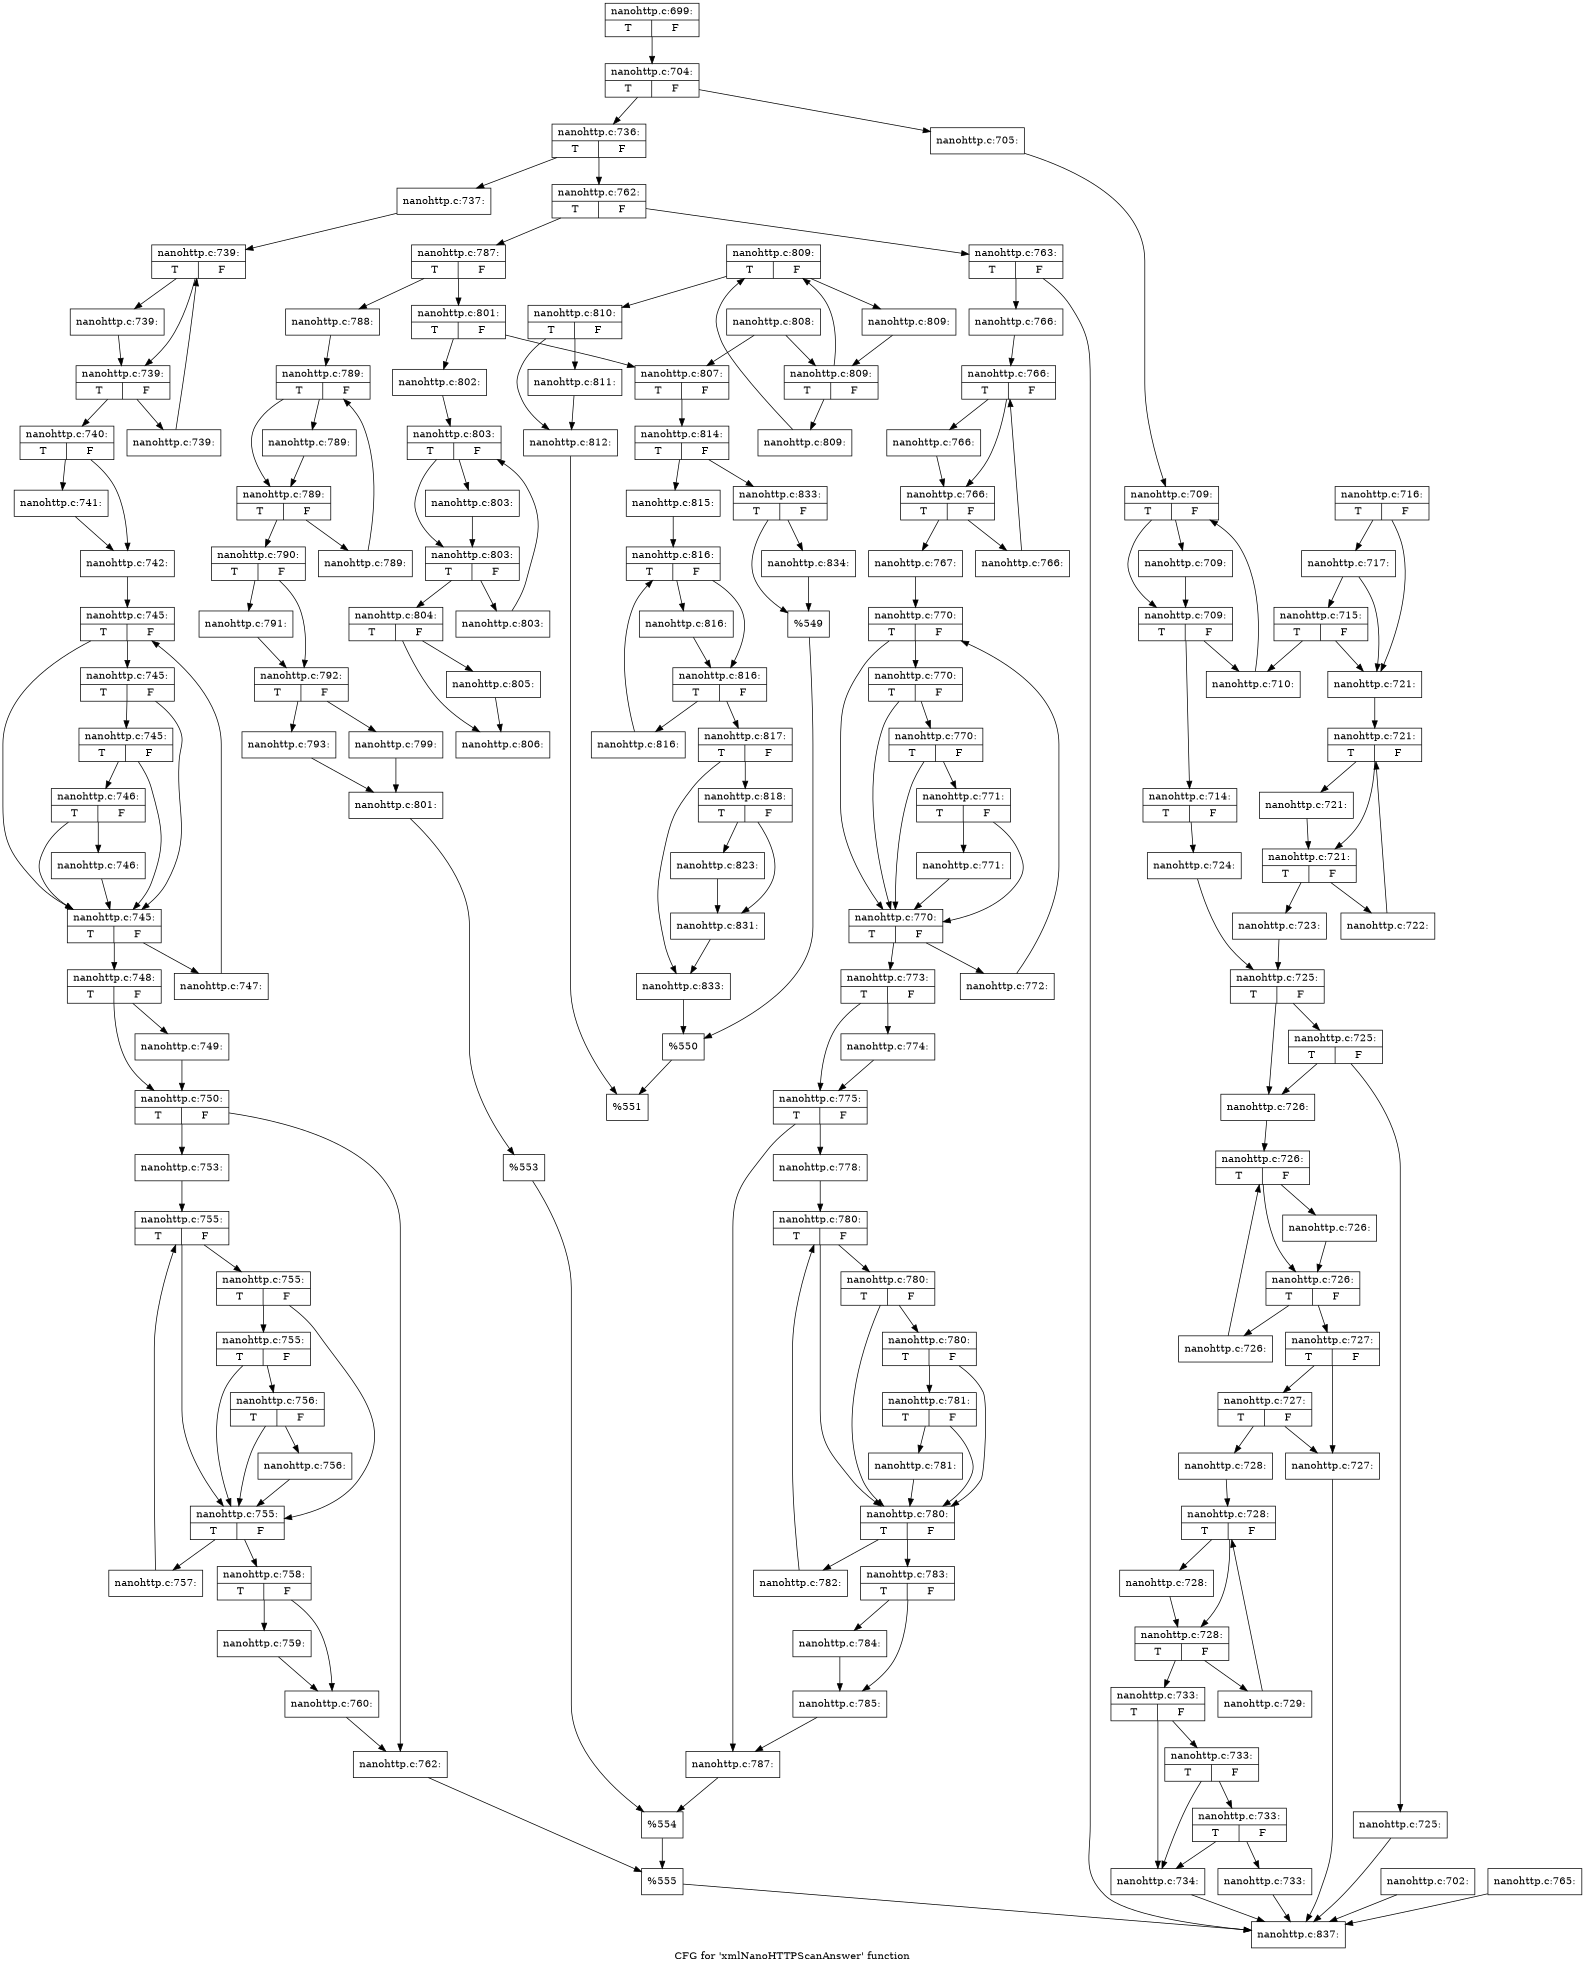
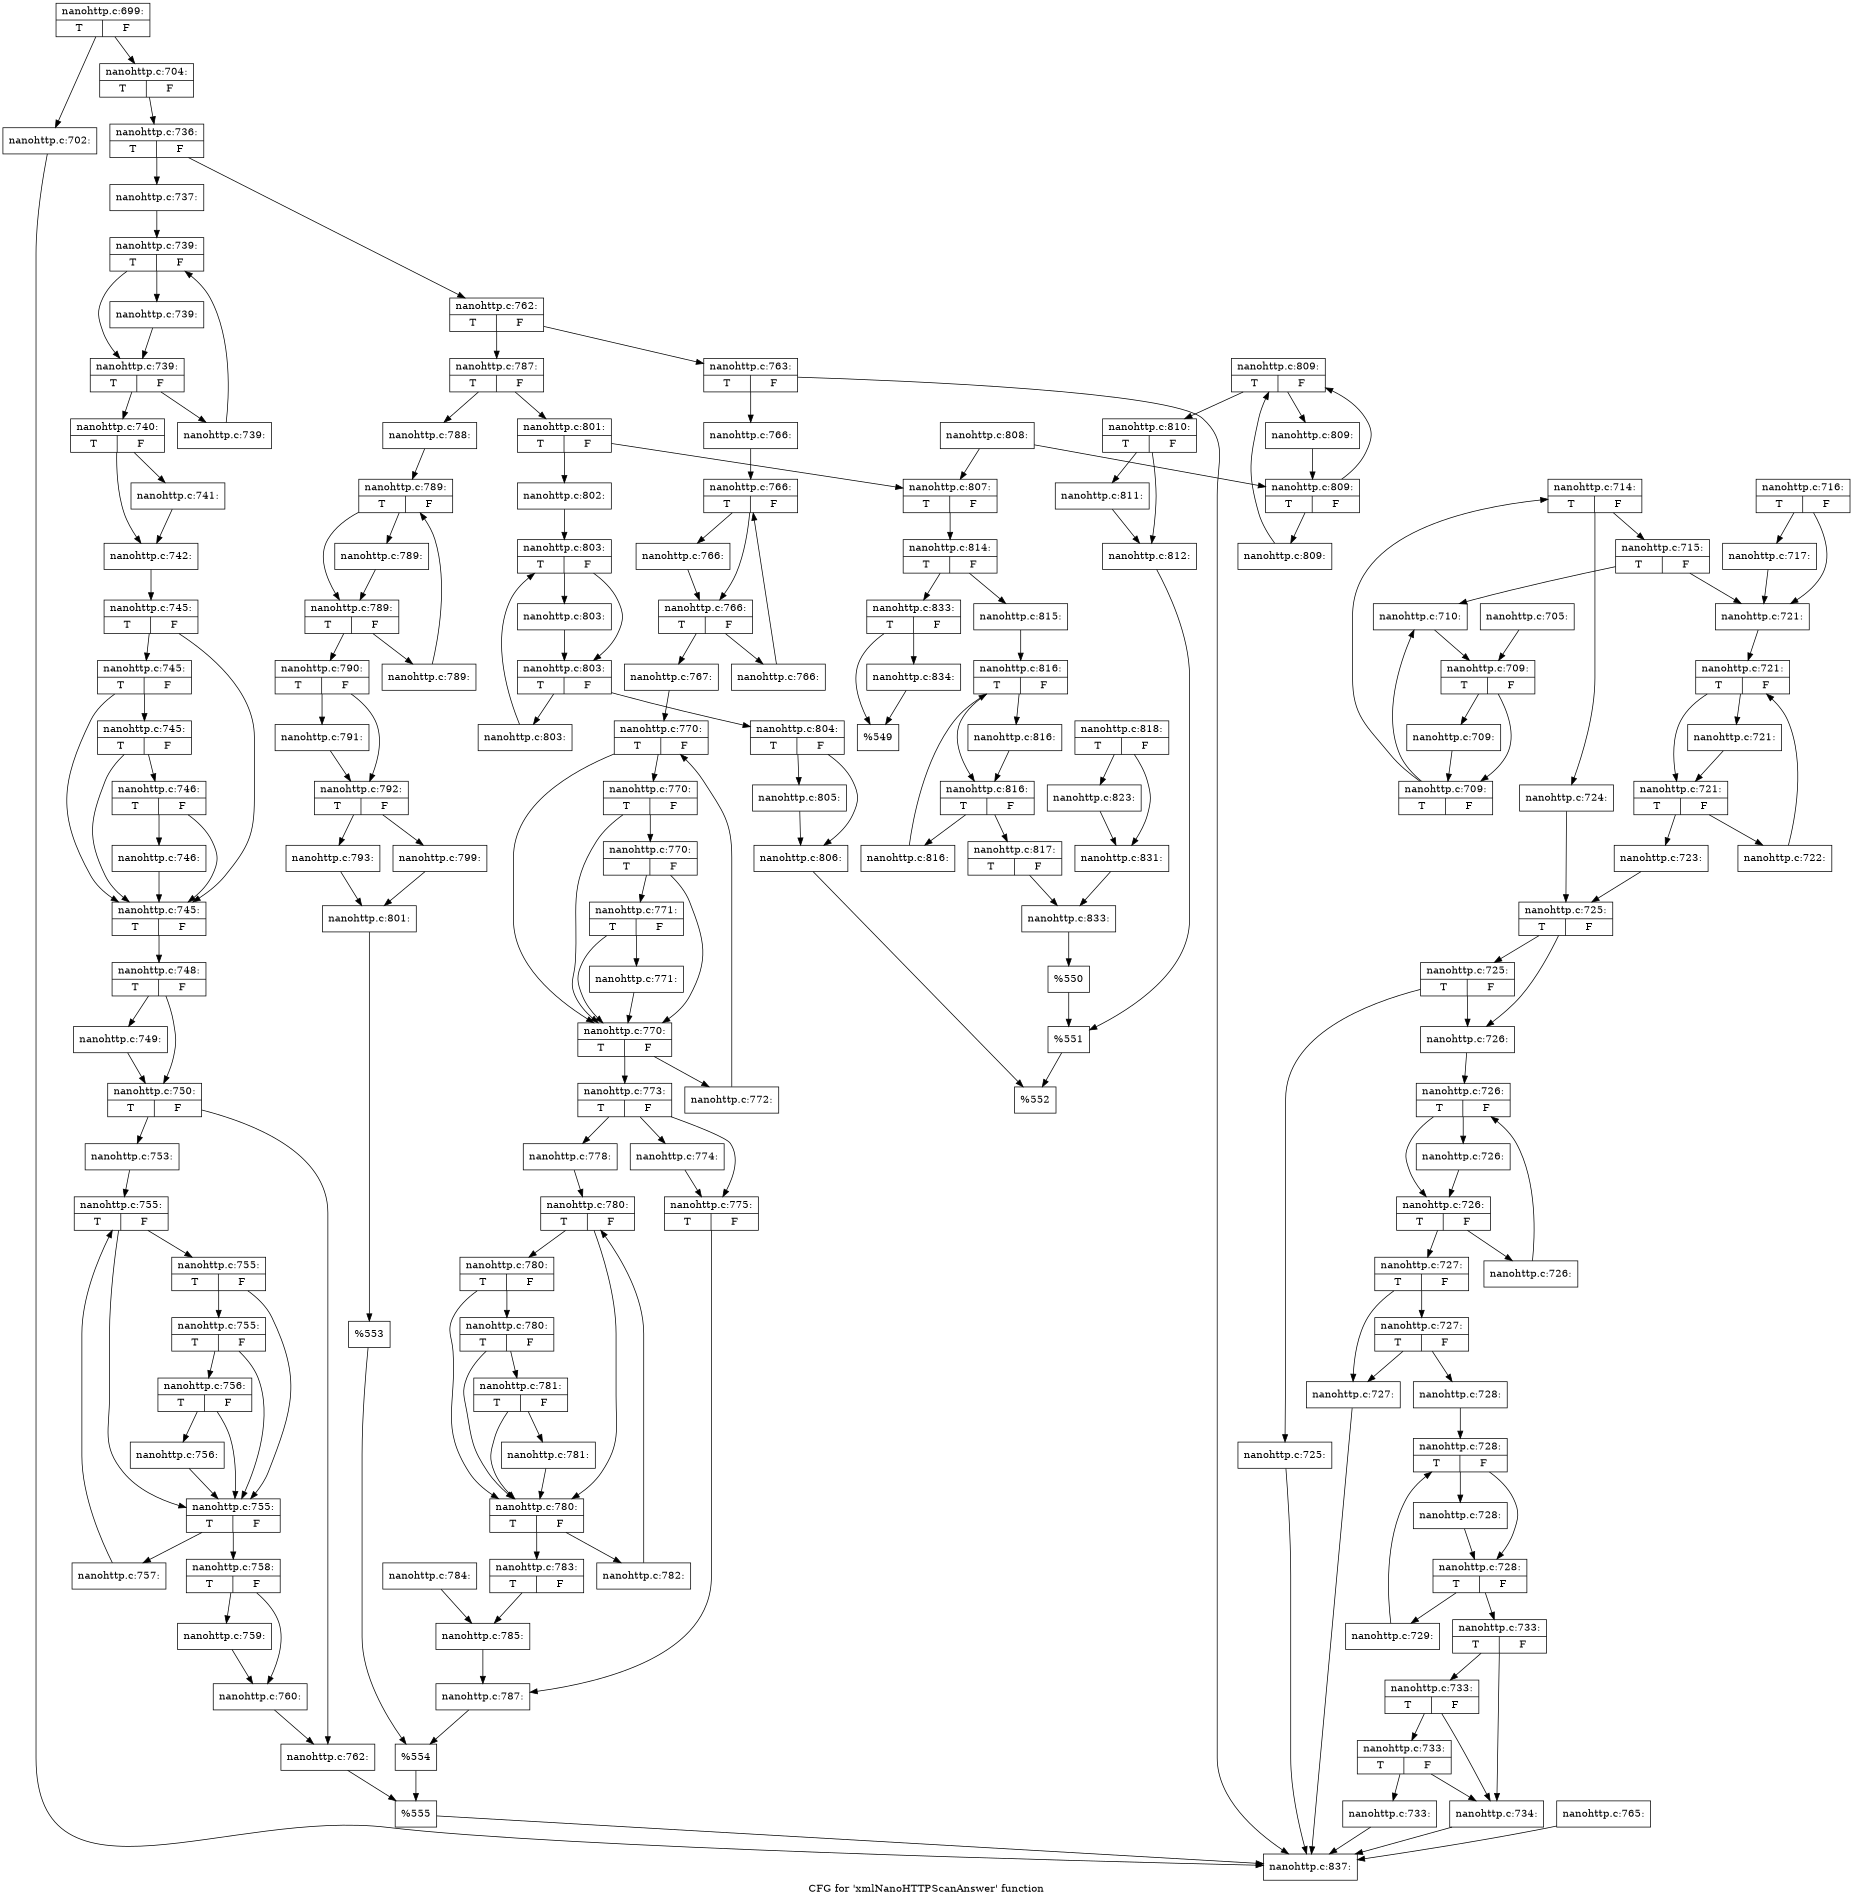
none -> (77, 79)
(811, 110) -> none
(1337, 589) -> (1626, 524)
(745, 771) -> none
(813, 860) -> none
(221, 987) -> none
none -> (1035, 1100)
(820, 1136) -> (598, 1128)
(874, 1613) -> none
